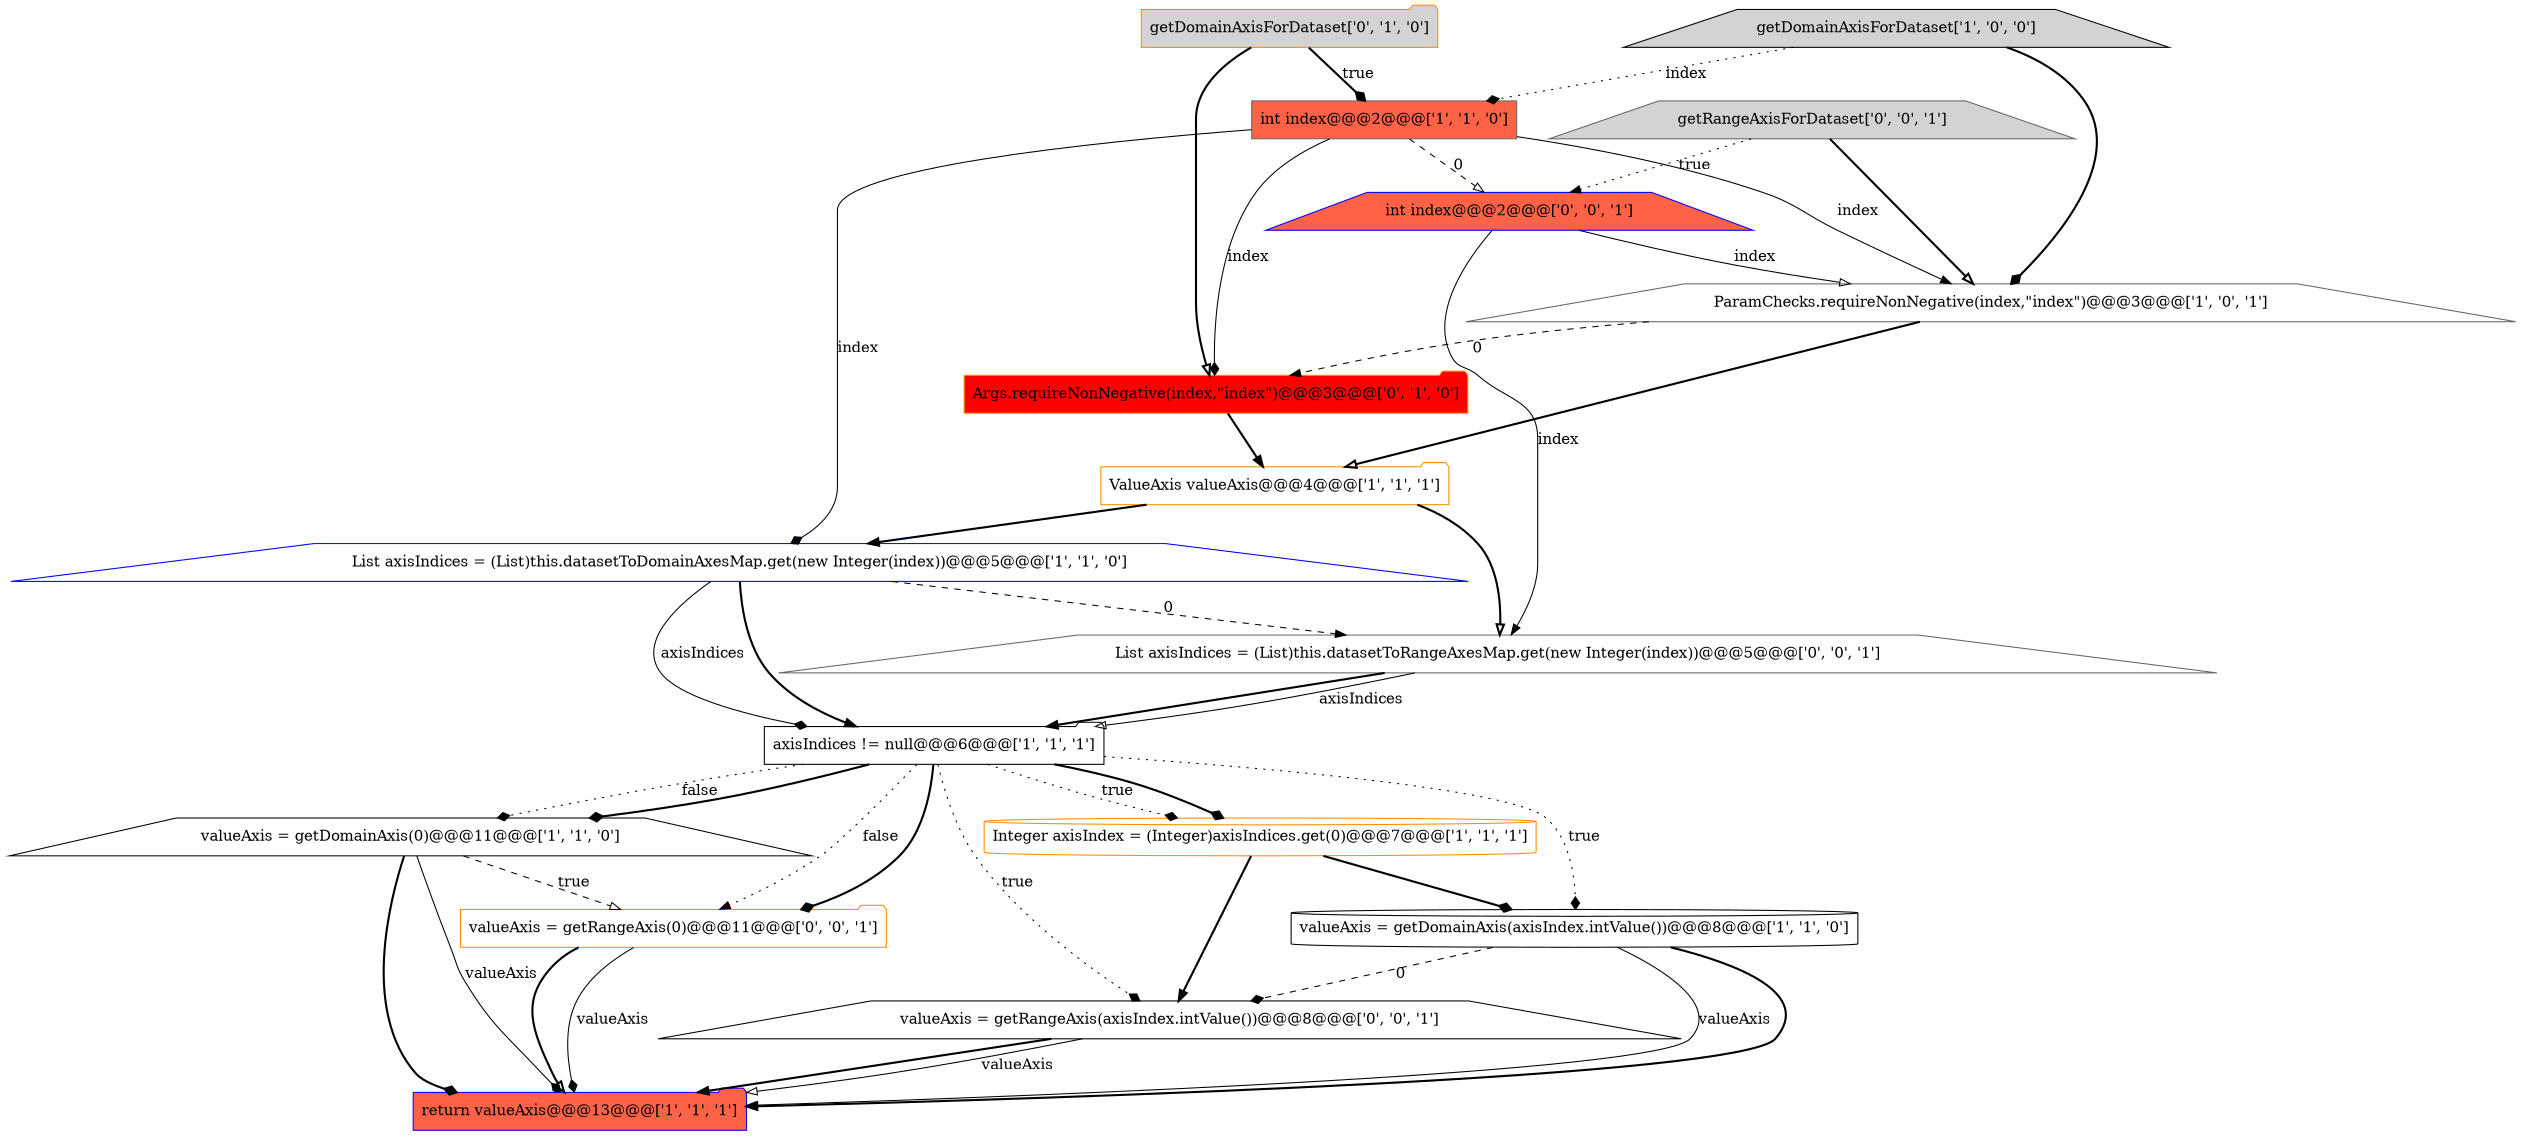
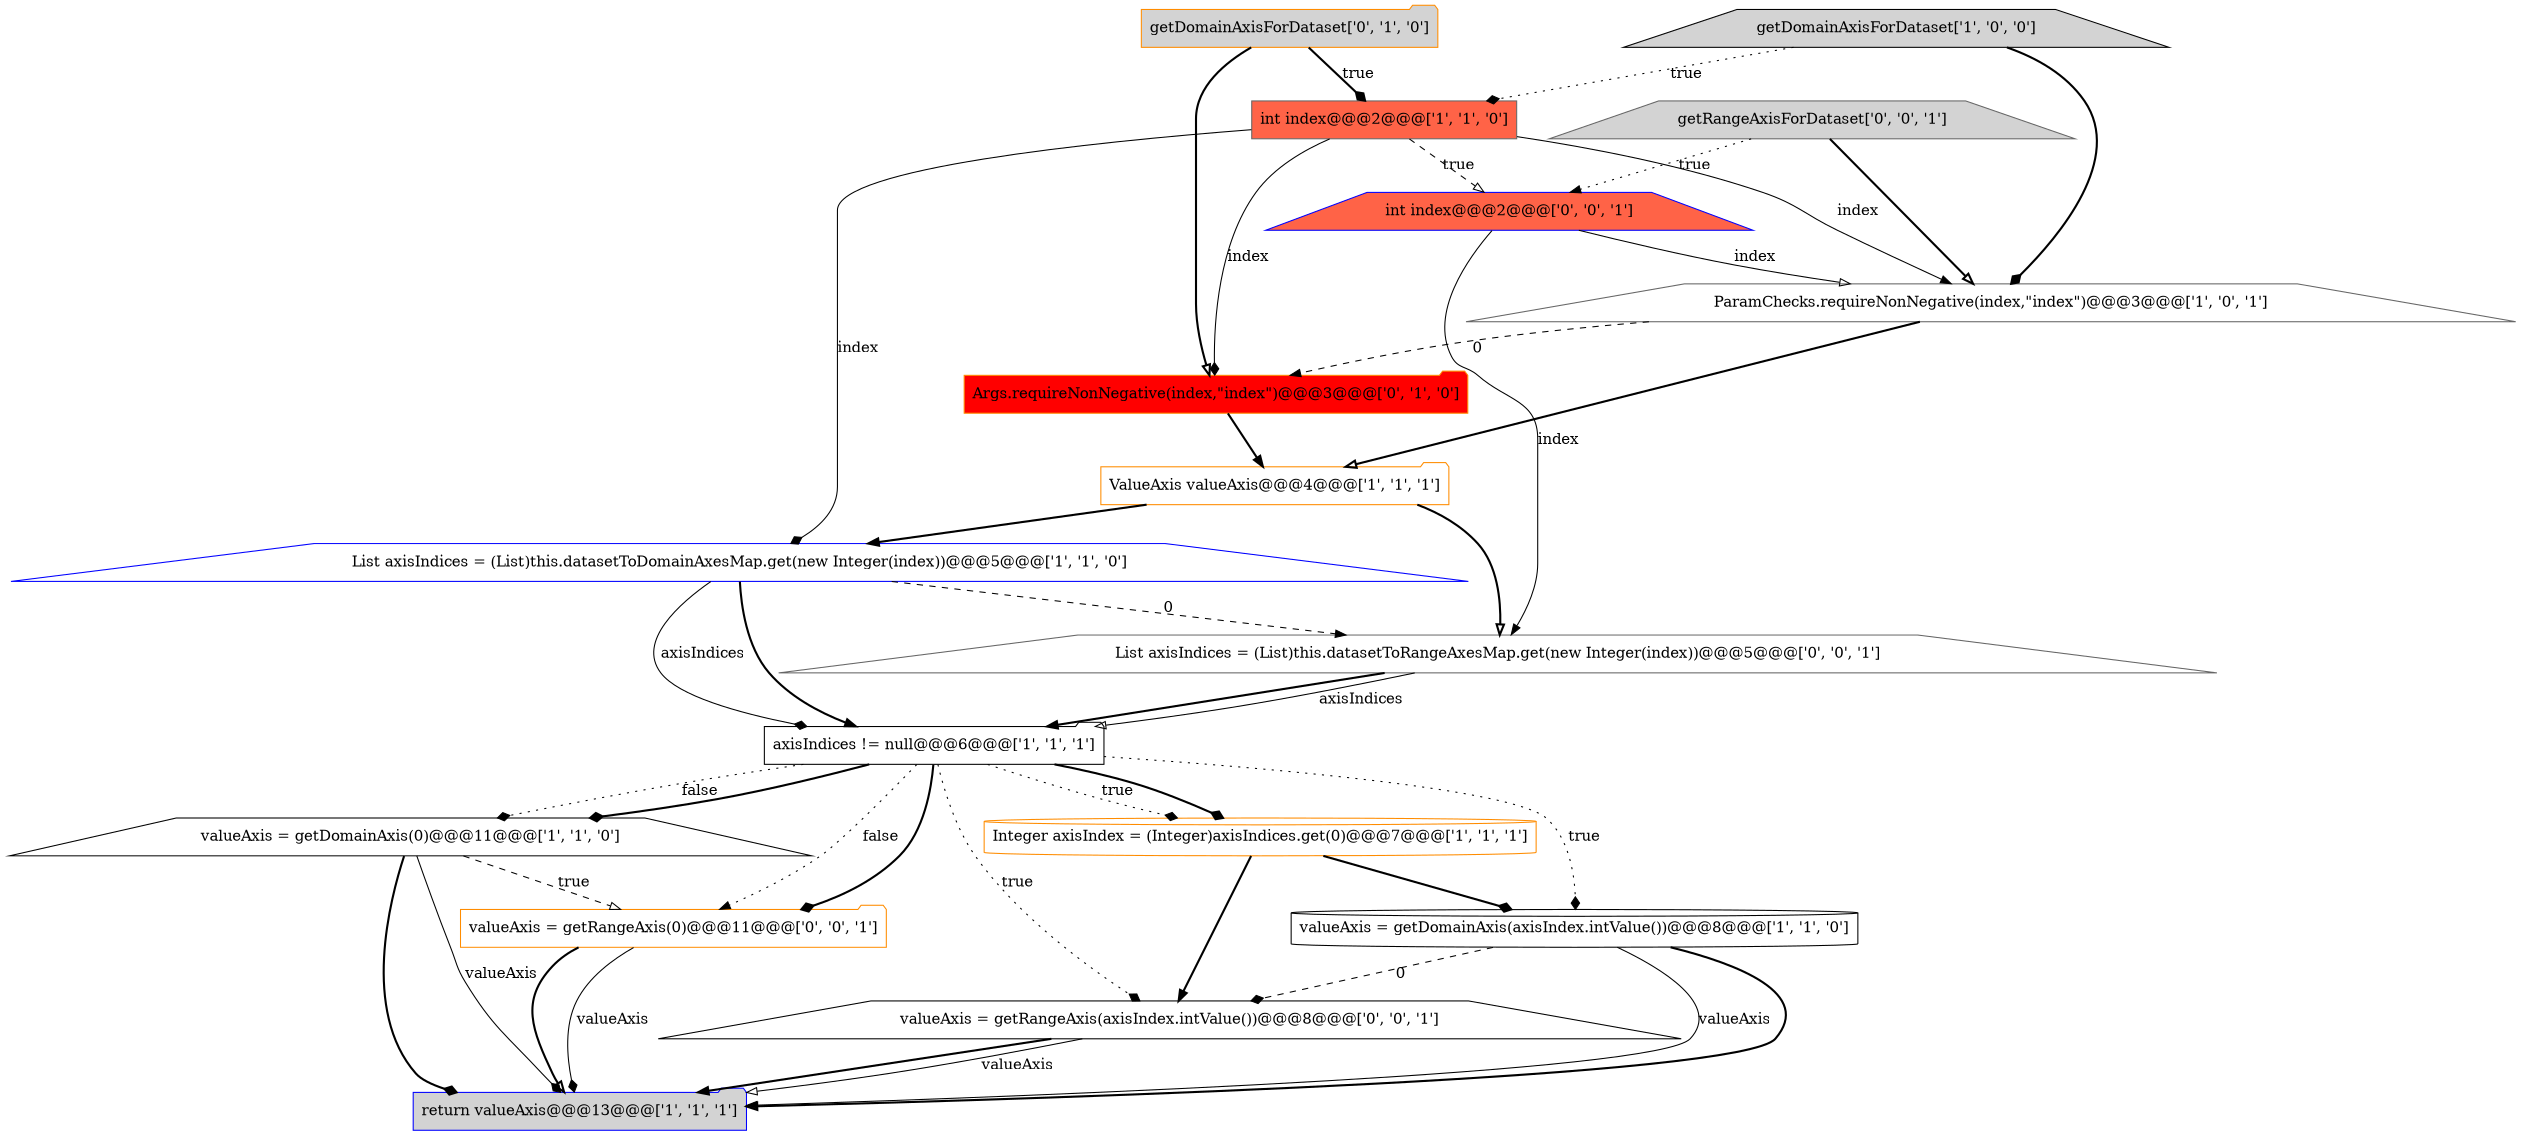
(1686, 74) -> (1686, 74)
(1459, 166) -> (1459, 166)
(580, 1111) -> (580, 1111)
